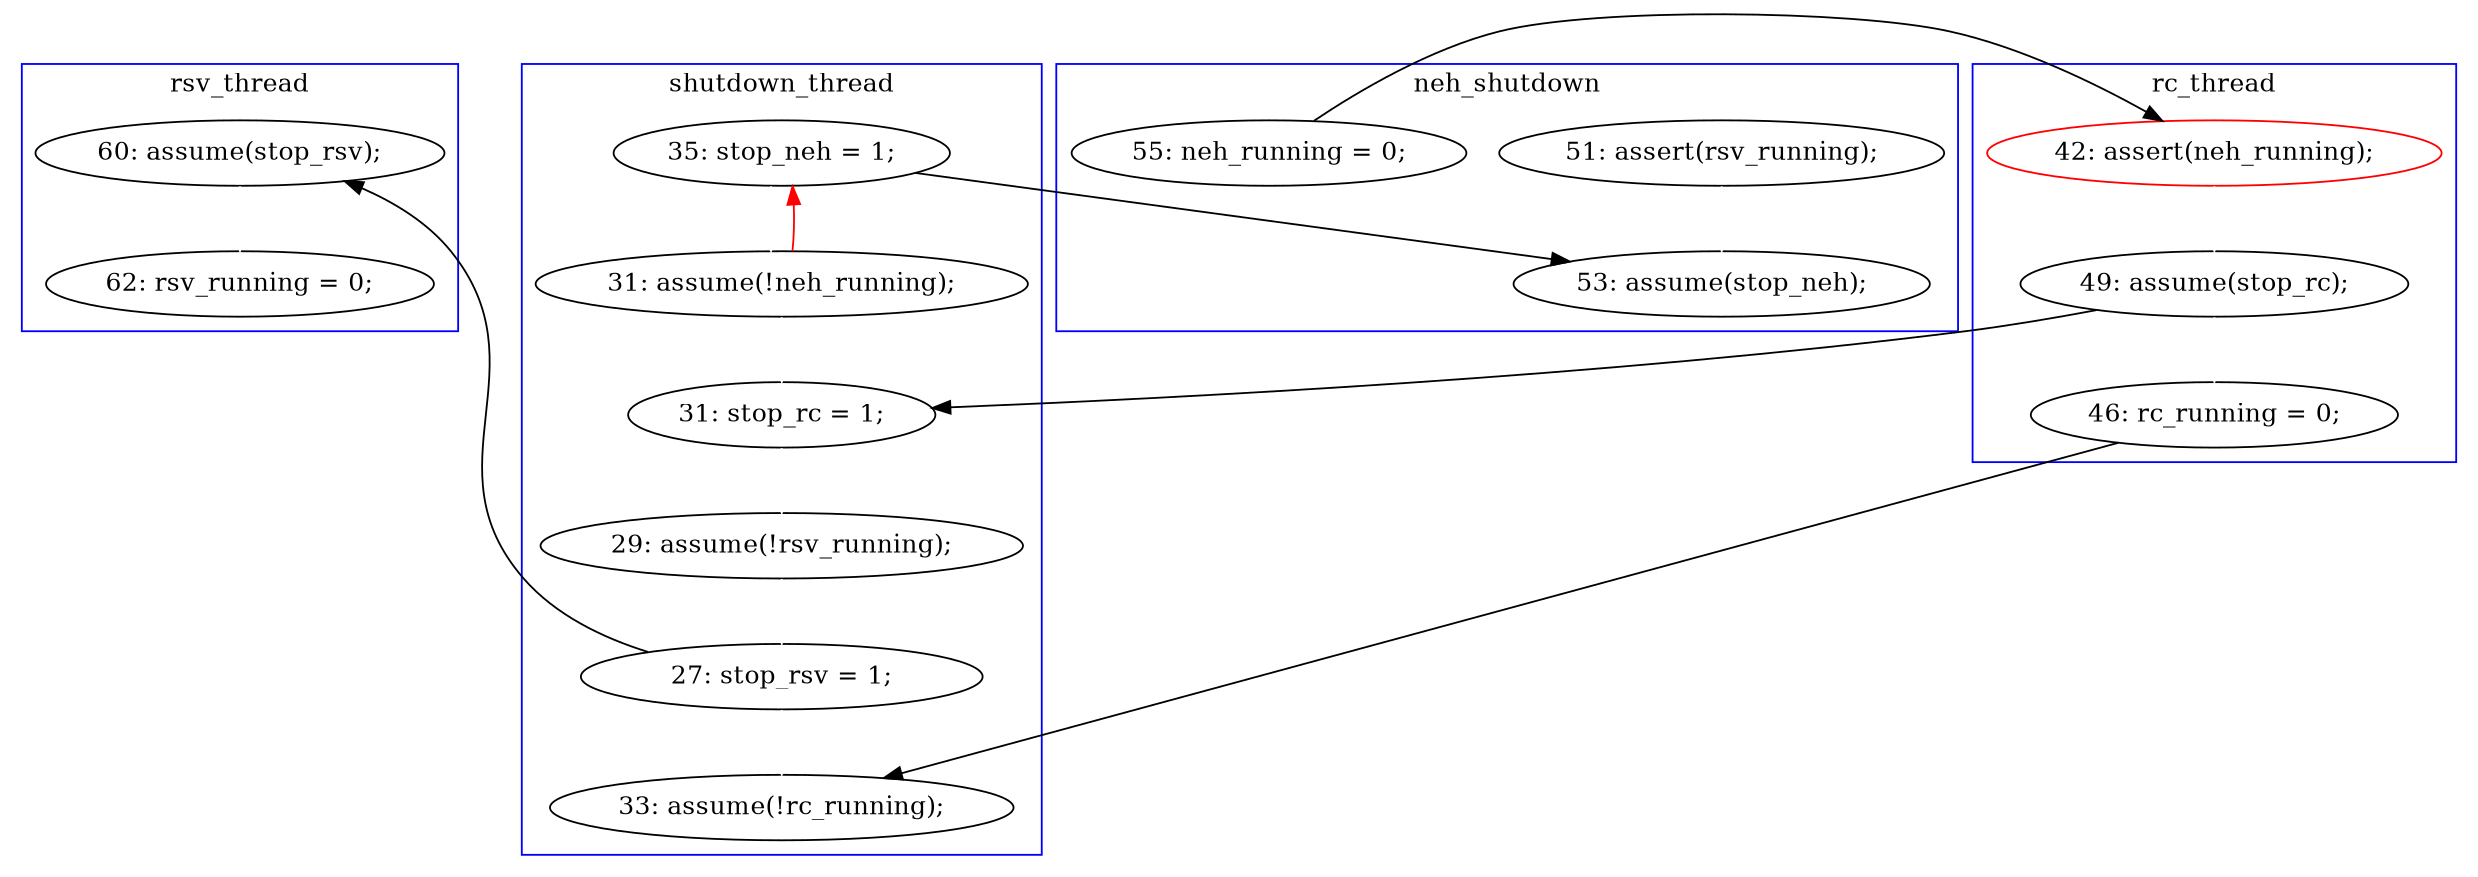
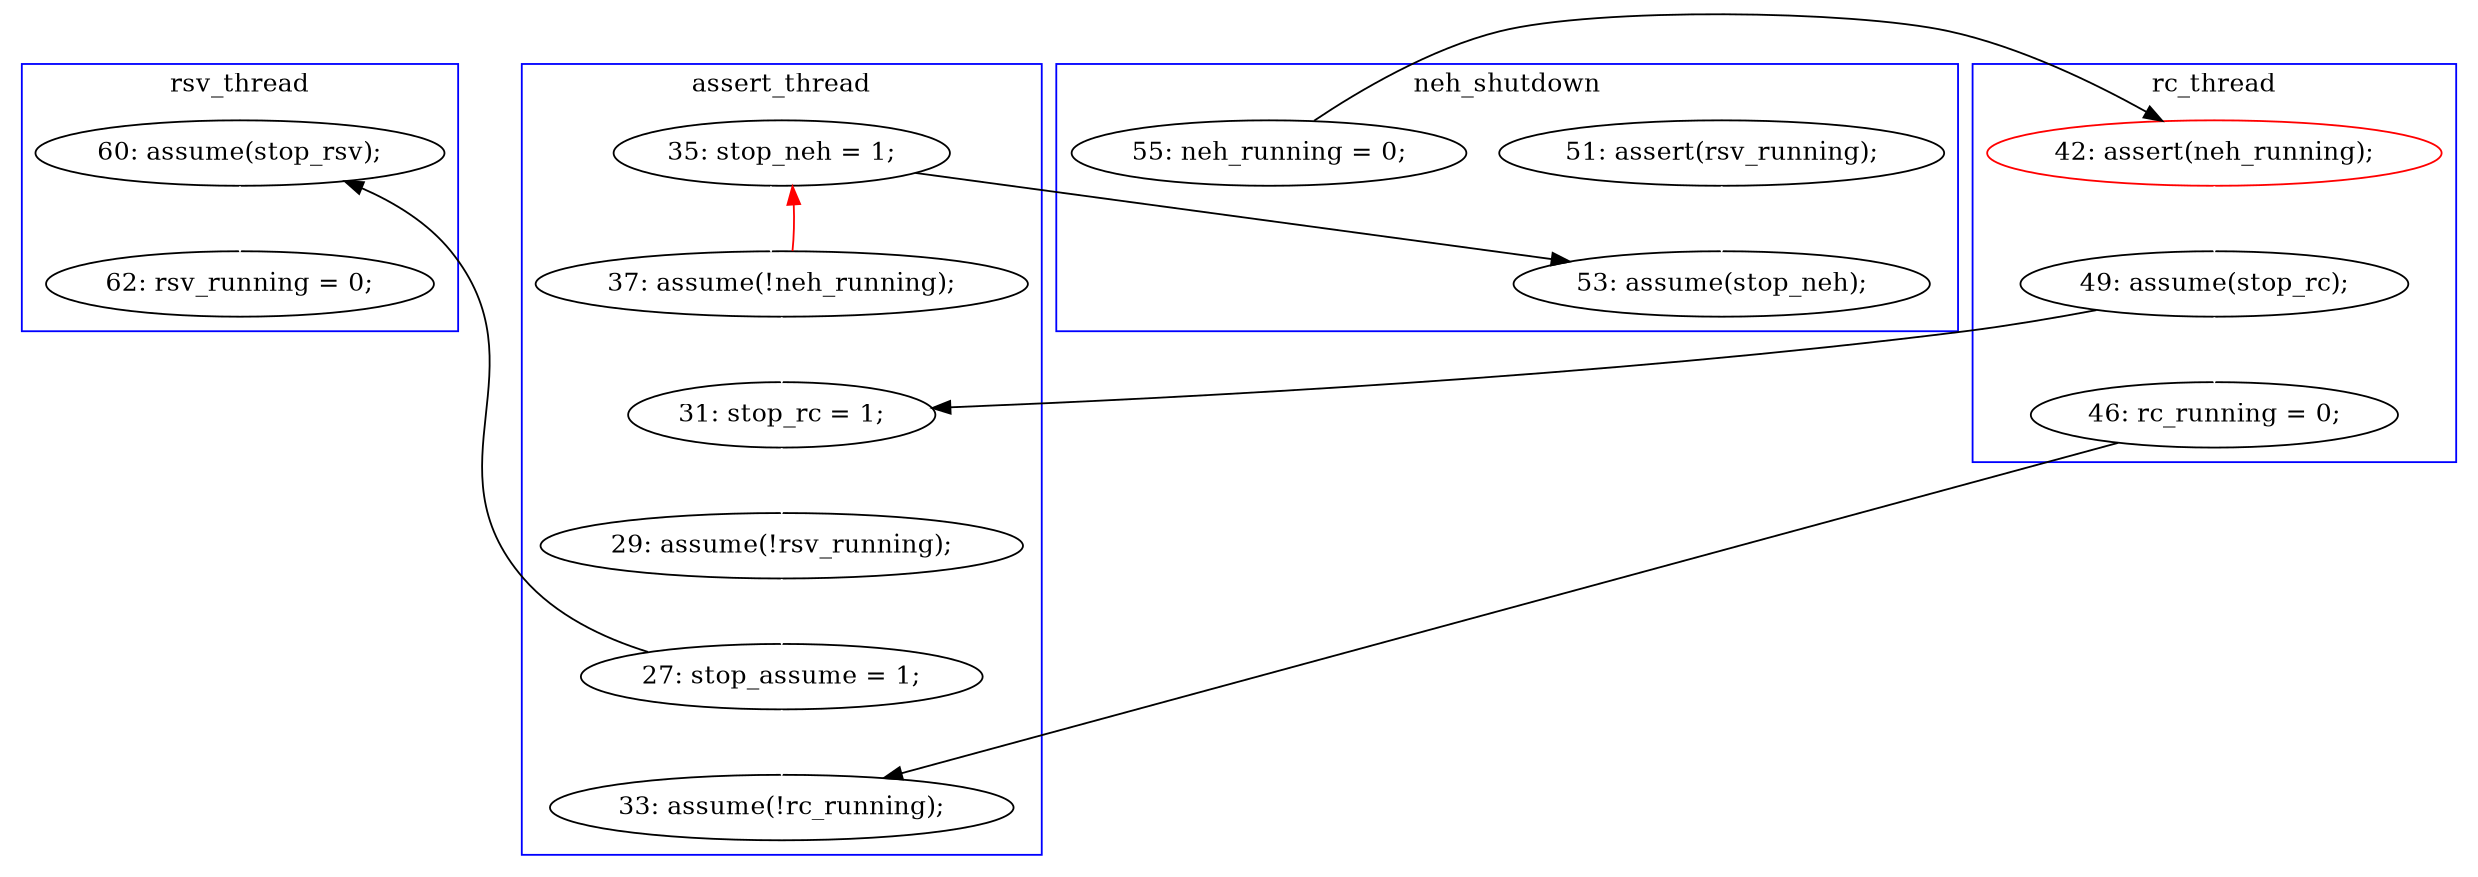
(782, 85) -> (782, 85)
(782, 284) -> (782, 284)
(782, 677) -> (782, 677)
